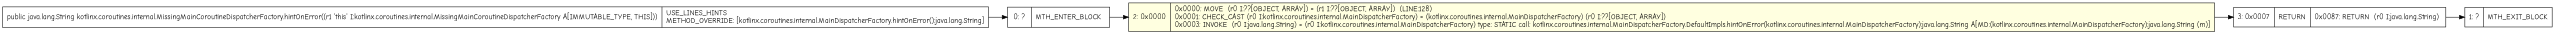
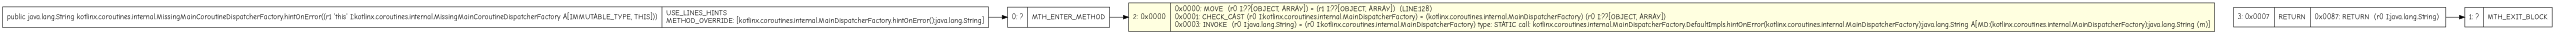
(1068, 17) -> (1069, 17)
(2221, 17) -> none
